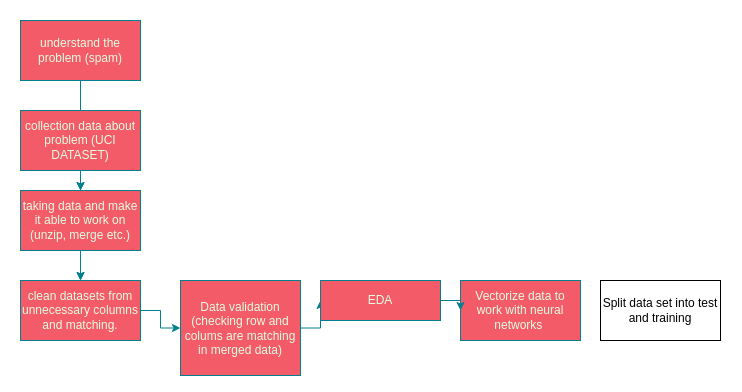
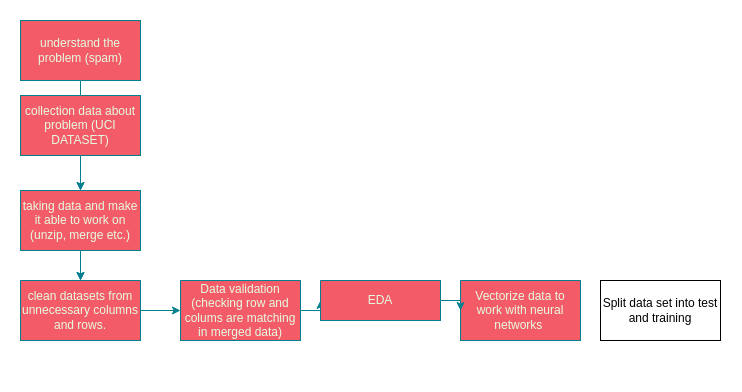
(81, 141) -> (81, 126)
(81, 311) -> (81, 311)
(241, 328) -> (241, 311)
